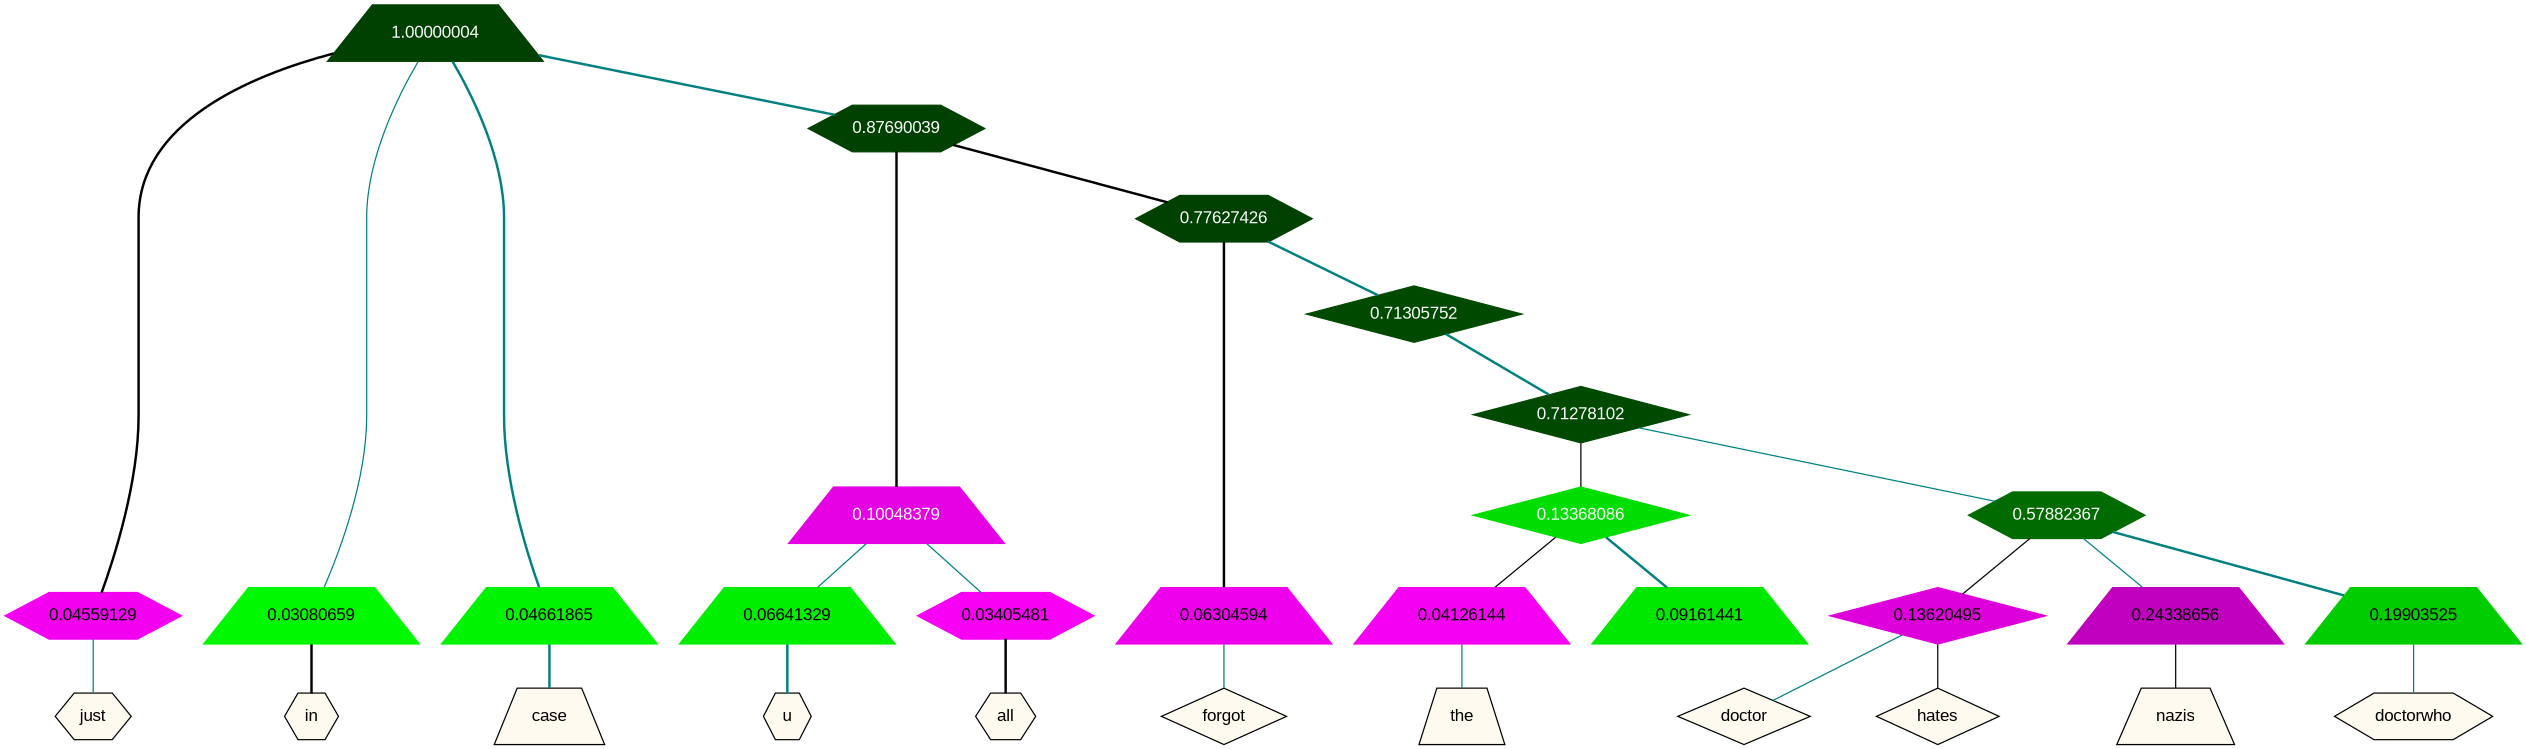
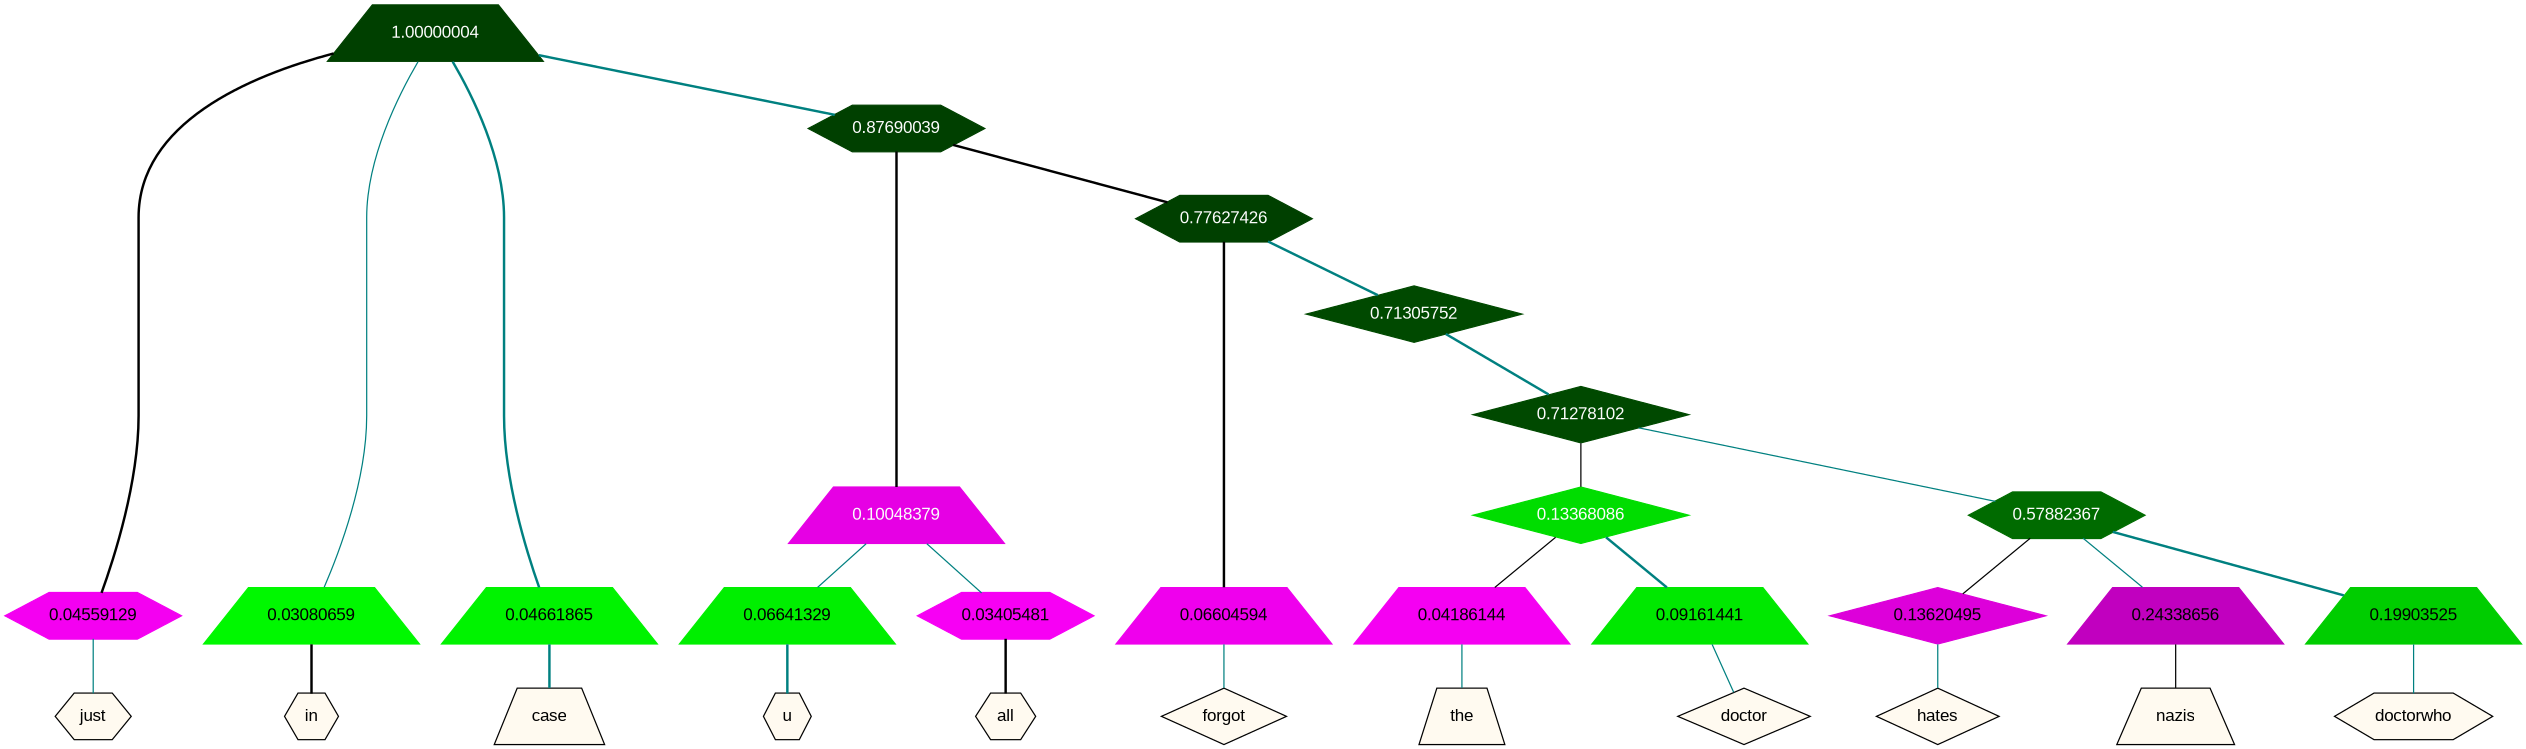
(1224, 616) -> (1224, 616)
(1462, 616) -> (1462, 616)
(1938, 666) -> (1938, 666)
(1838, 668) -> (1723, 668)
